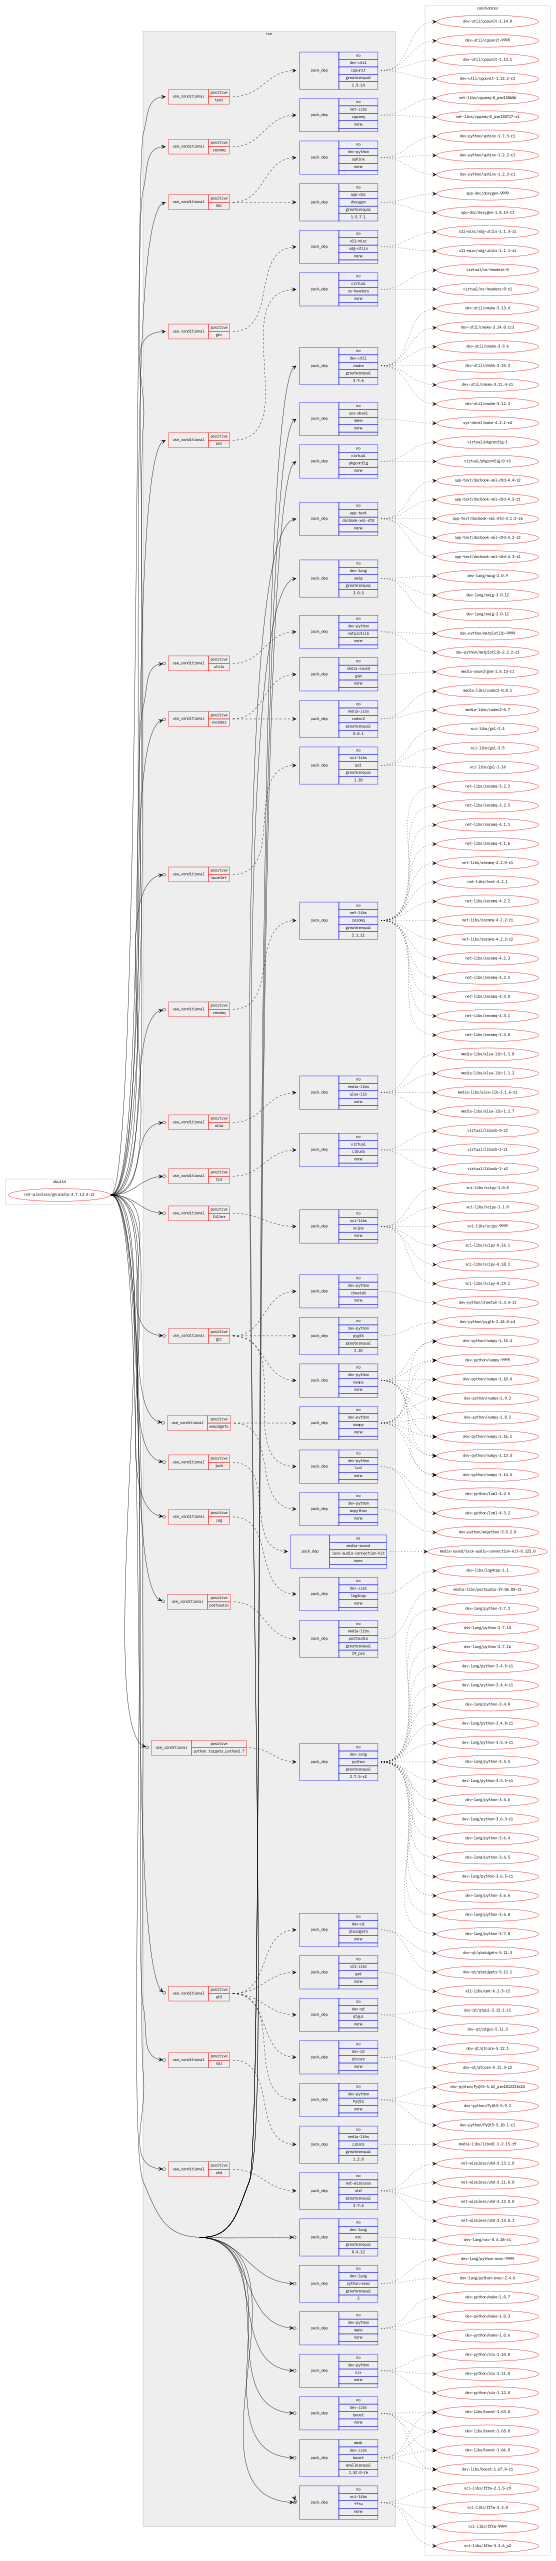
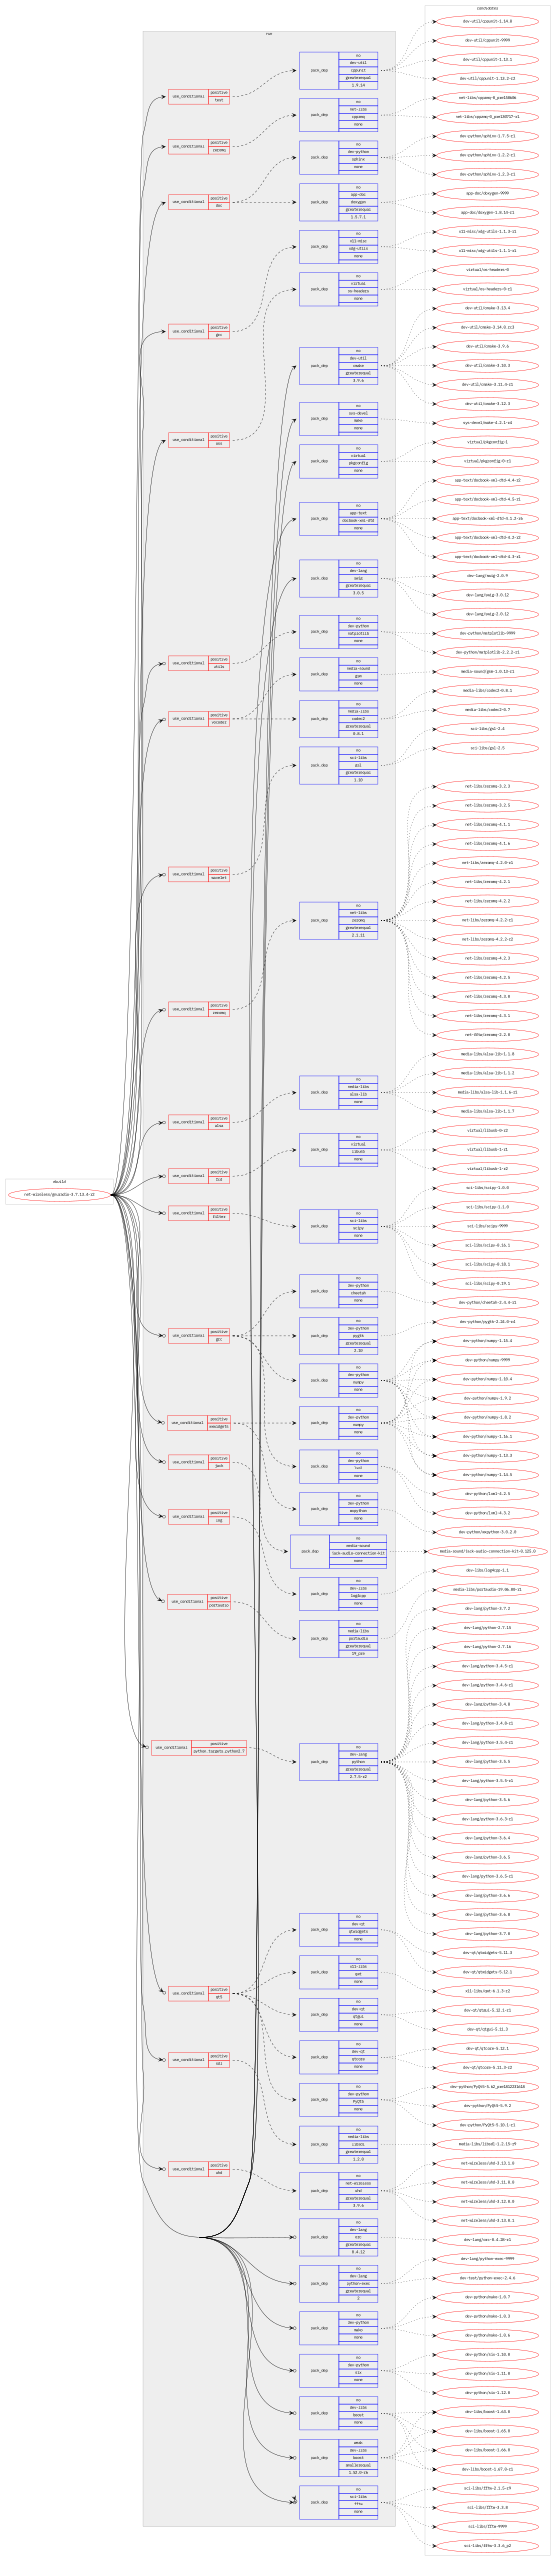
(488, 767) -> none
(488, 882) -> (488, 882)
(488, 1035) -> (488, 1035)
(488, 2278) -> (488, 2278)
